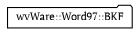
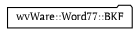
(70, 18) -> (70, 18)
